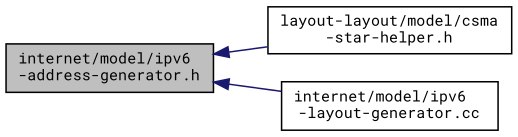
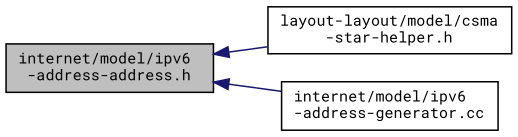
(110, 68) -> (110, 68)
(390, 106) -> (390, 106)
